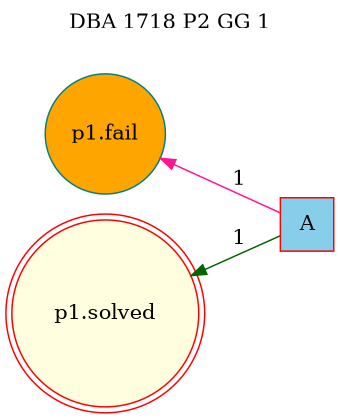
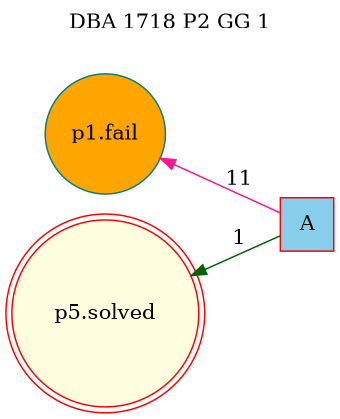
(240, 179) -> (240, 179)
(105, 313) -> (105, 313)
